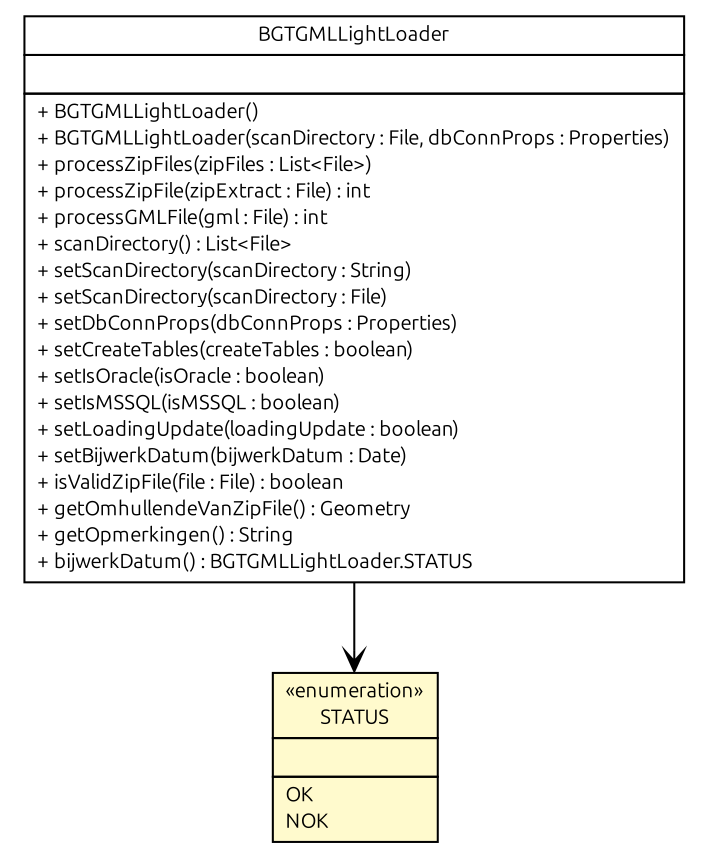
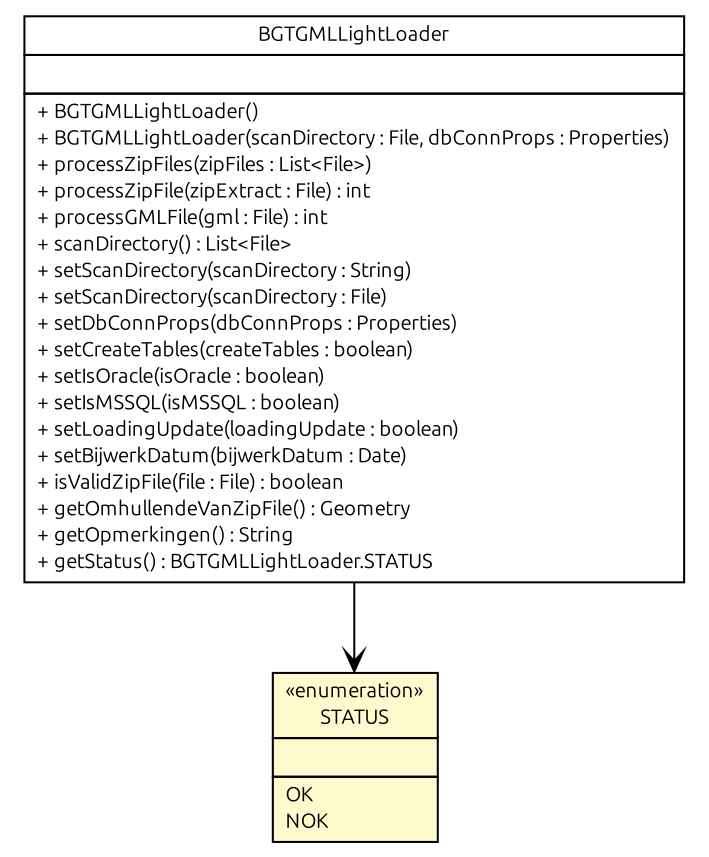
(256, 562) -> (235, 562)
